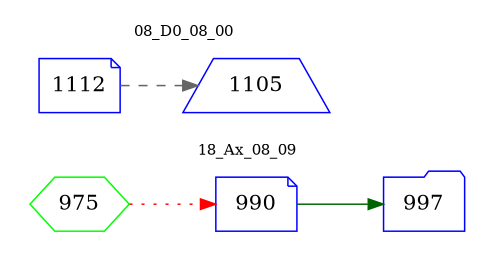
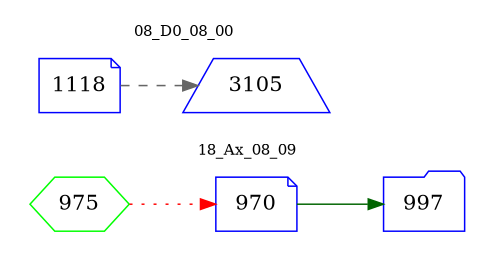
(80, 86) -> (80, 86)
(256, 86) -> (256, 86)
(256, 204) -> (256, 204)
